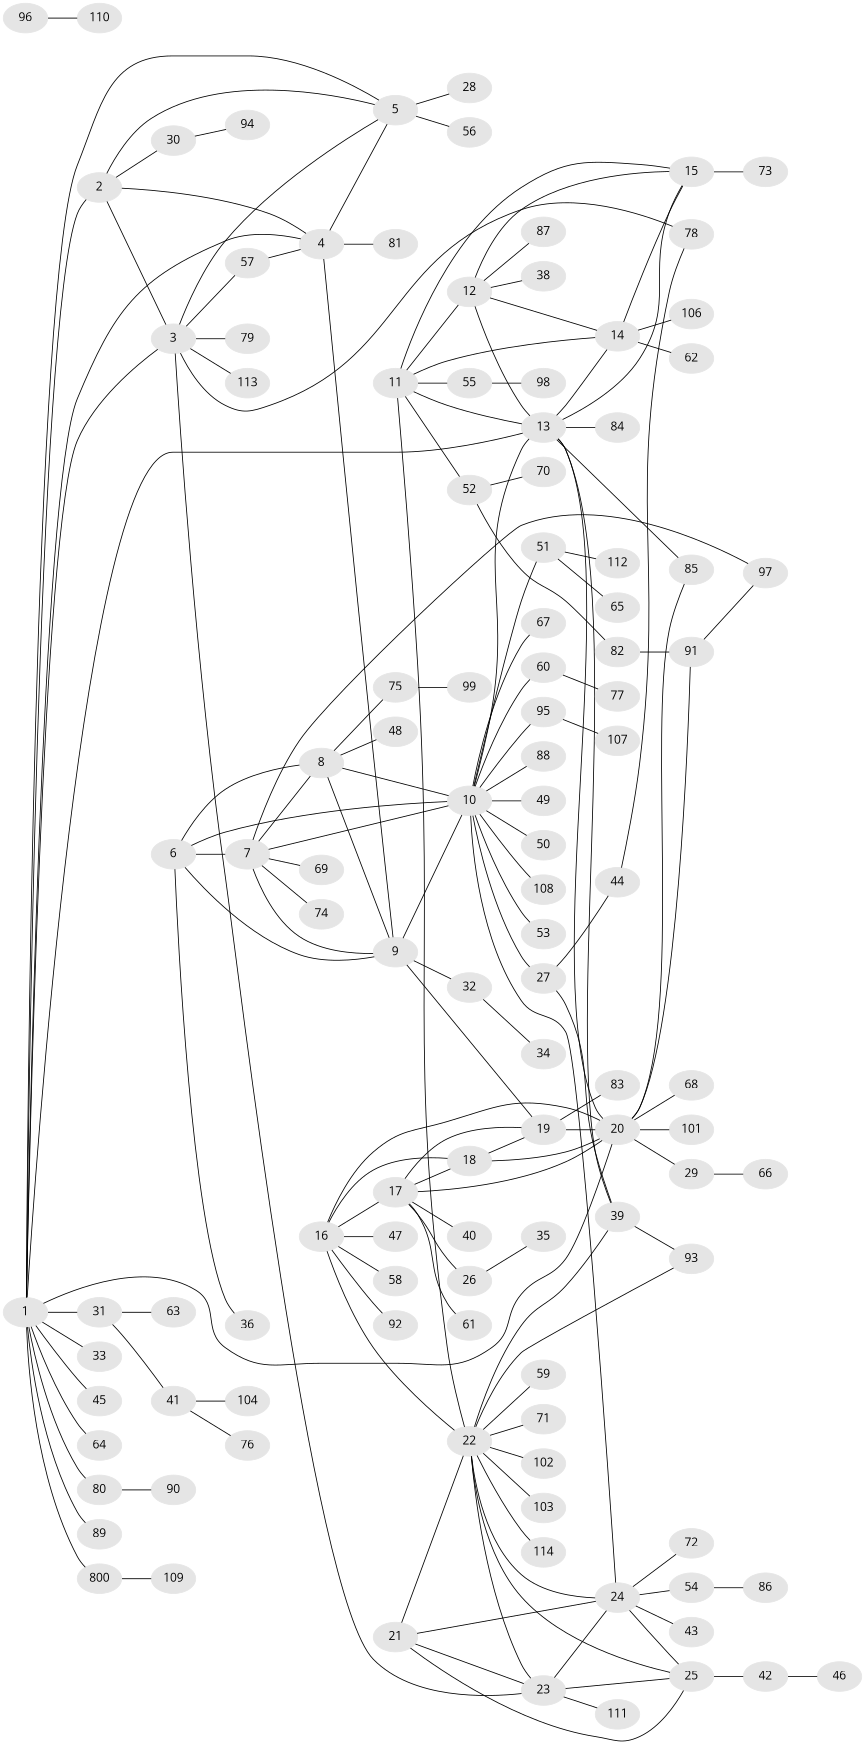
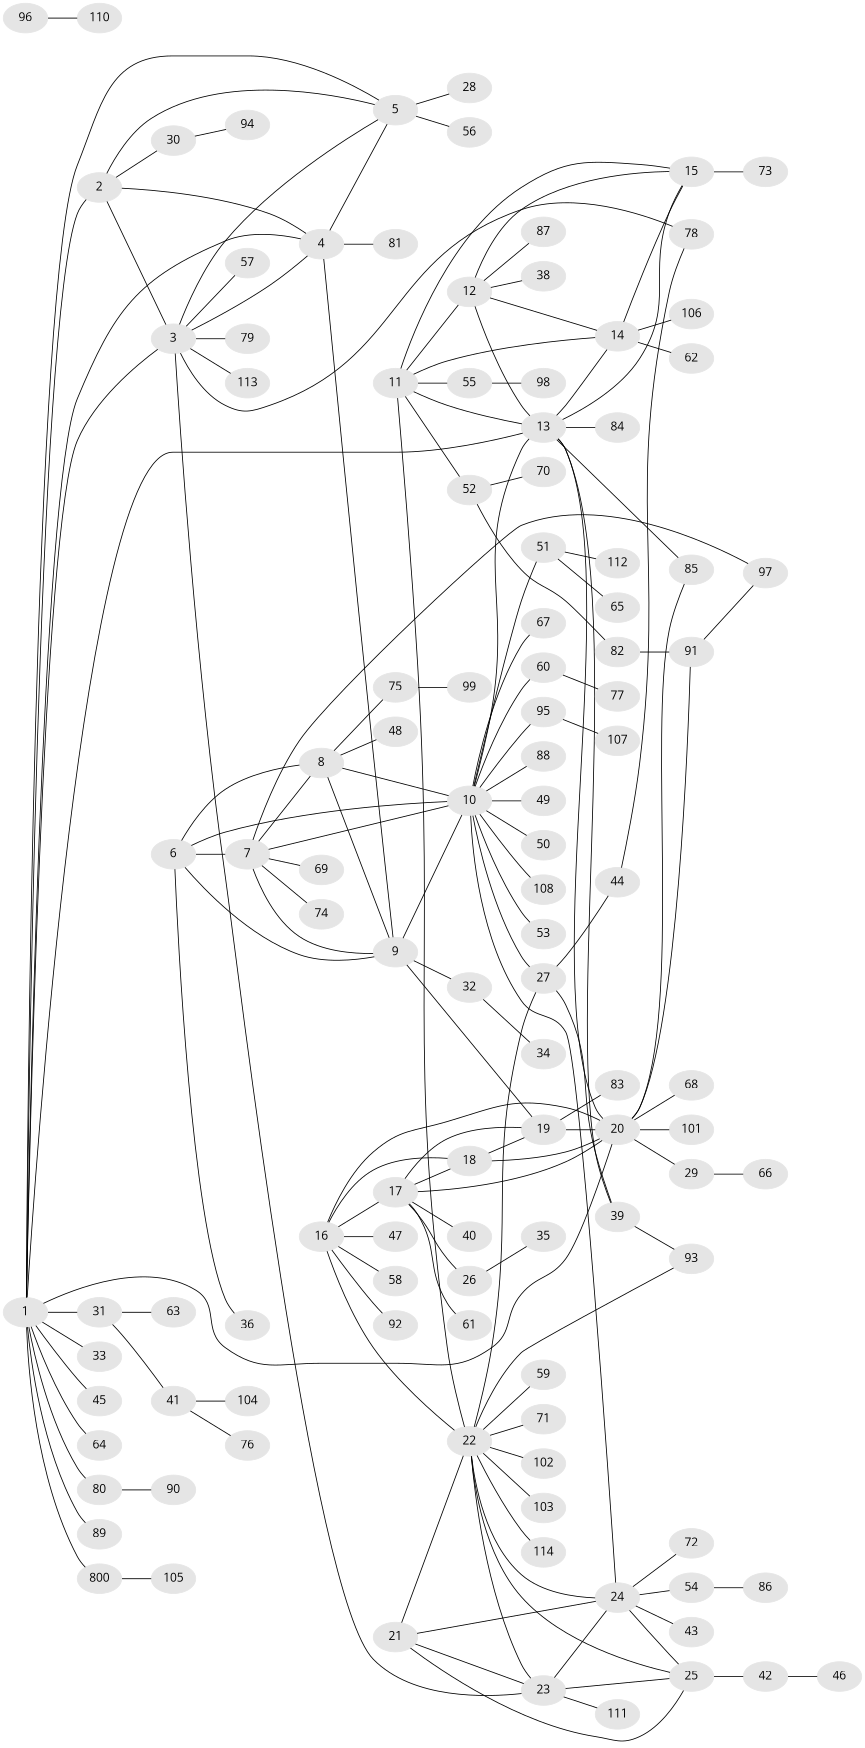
(285, 254) -> (252, 297)
(527, 1319) -> (502, 1209)
(173, 1579) -> (173, 1579)
